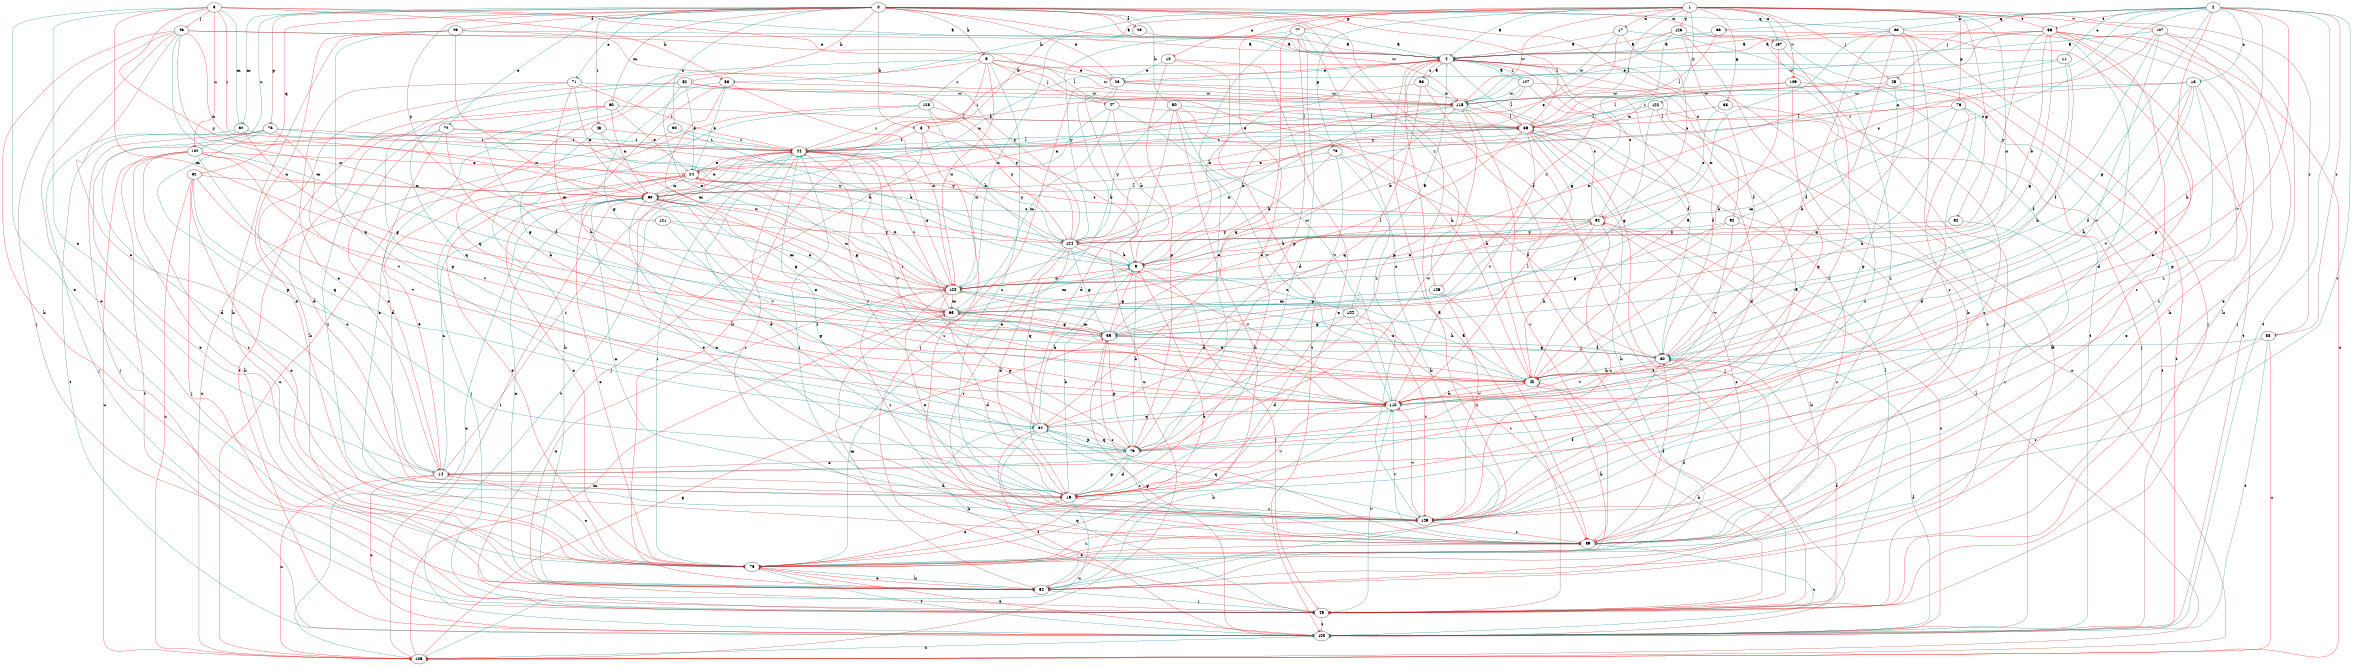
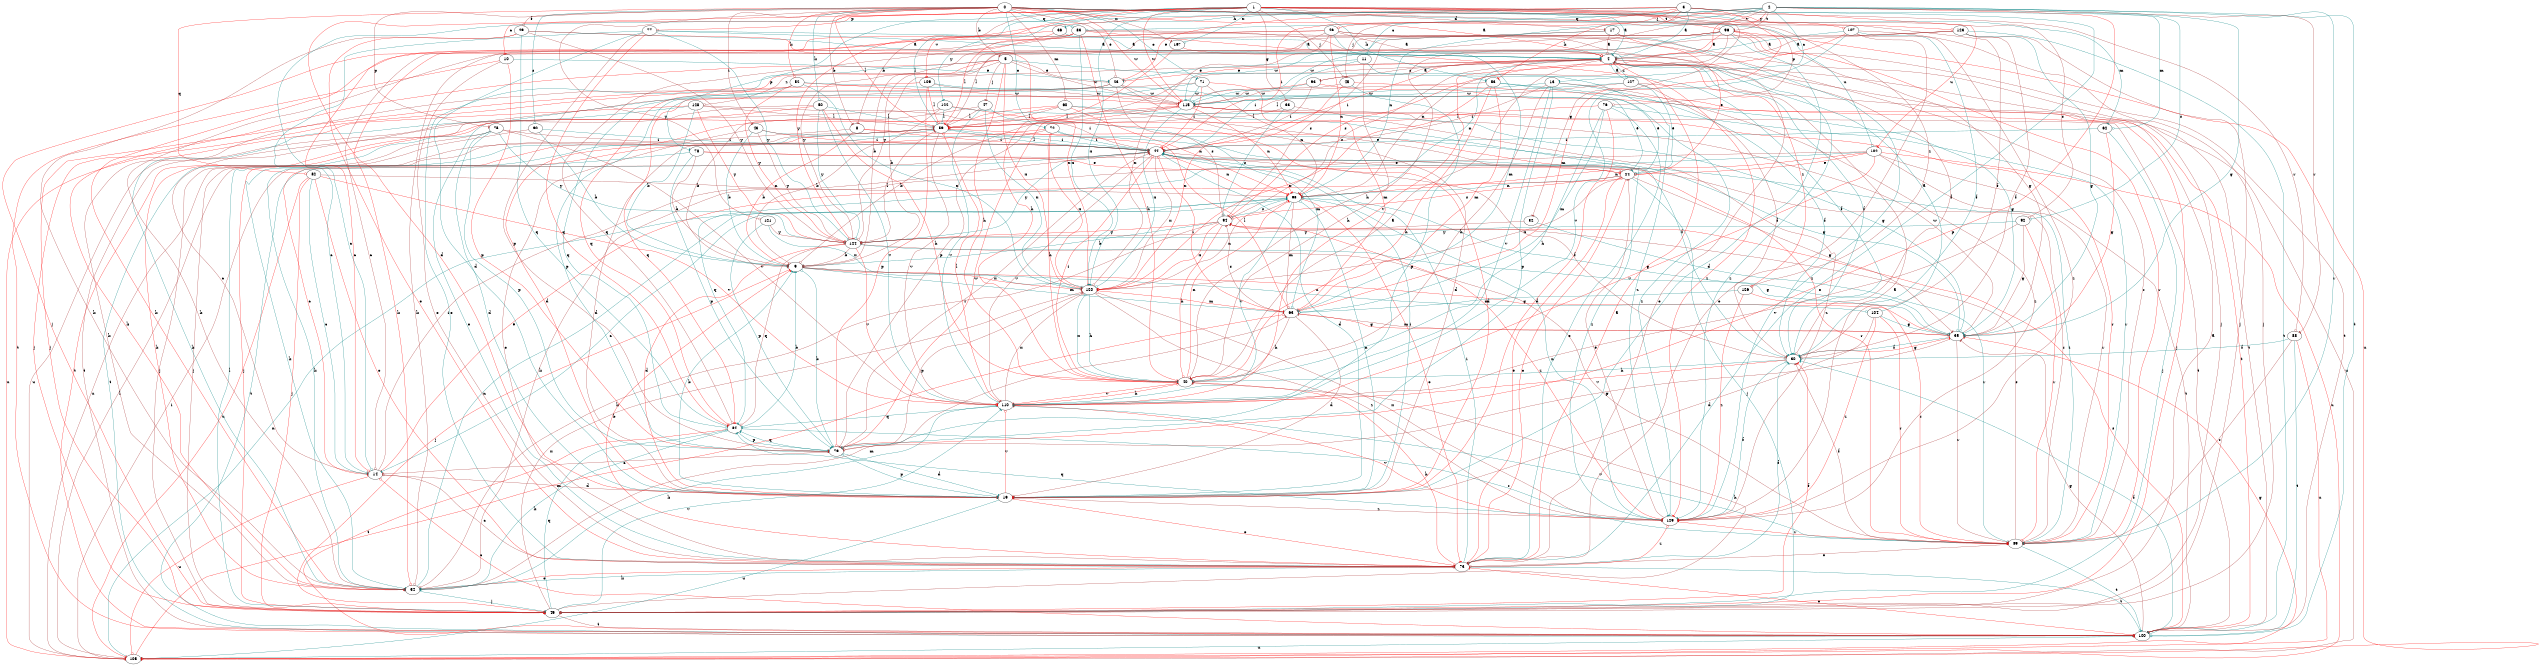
(1139, 31) -> none
(1622, 83) -> (1070, 16)
